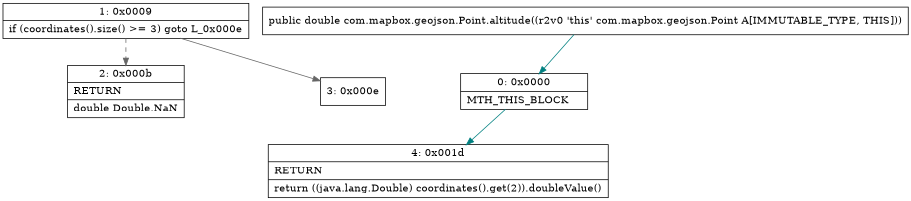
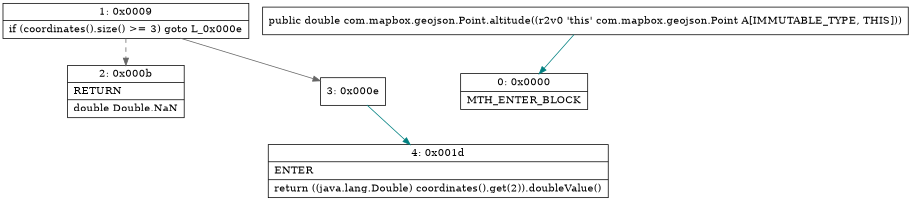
(518, 100) -> (524, 100)
(489, 125) -> (386, 122)
(299, 170) -> (294, 170)
